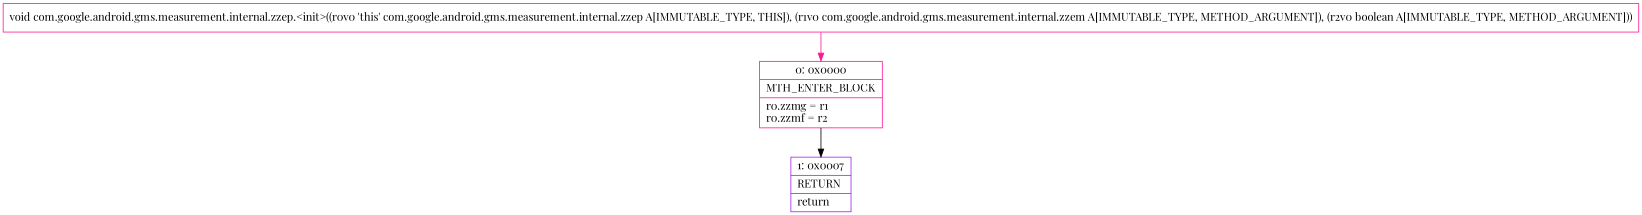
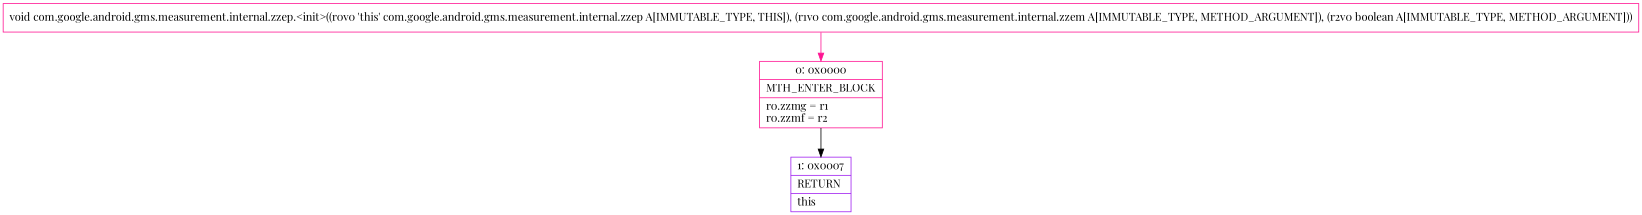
(813, 202) -> (807, 202)
